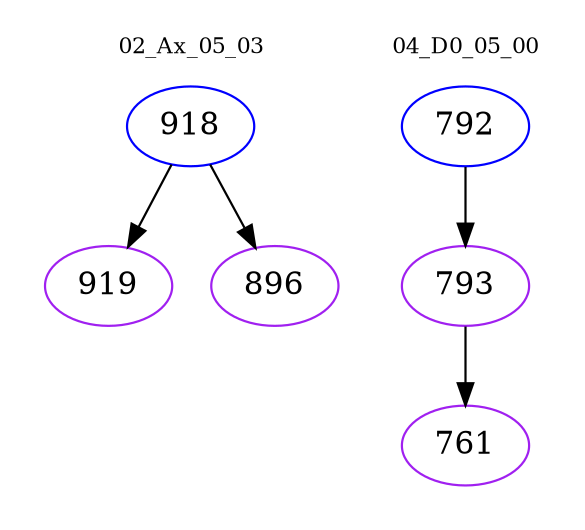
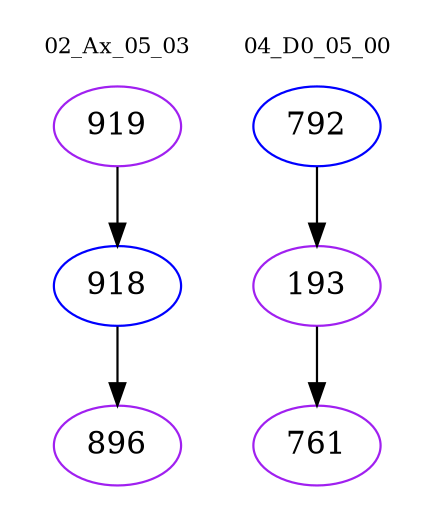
(155, 196) -> (117, 195)
(466, 286) -> (317, 286)
